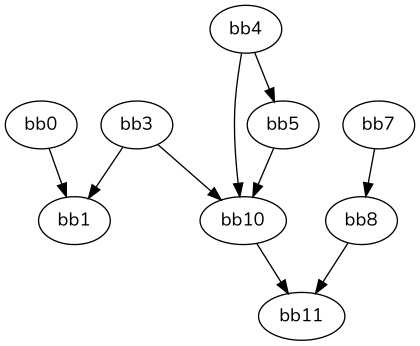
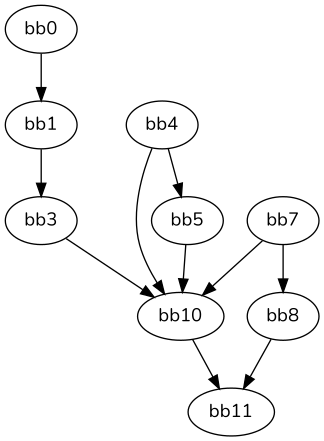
(109, 167) -> (41, 166)
none -> (238, 263)
